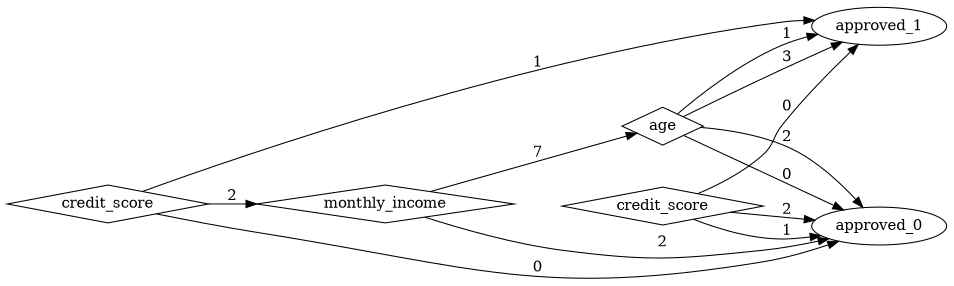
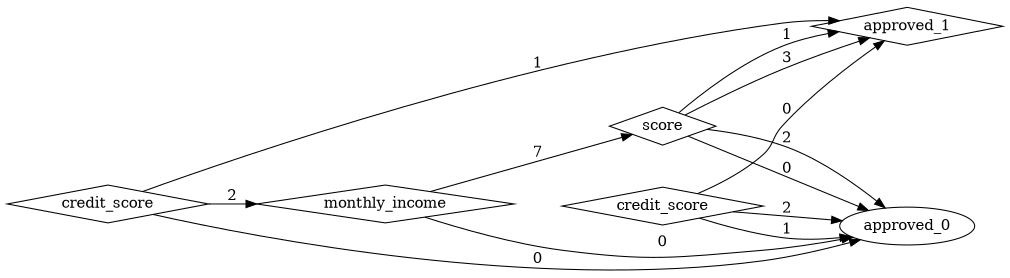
(879, 26) -> (907, 26)
(663, 126) -> (663, 126)
(663, 242) -> (663, 242)
